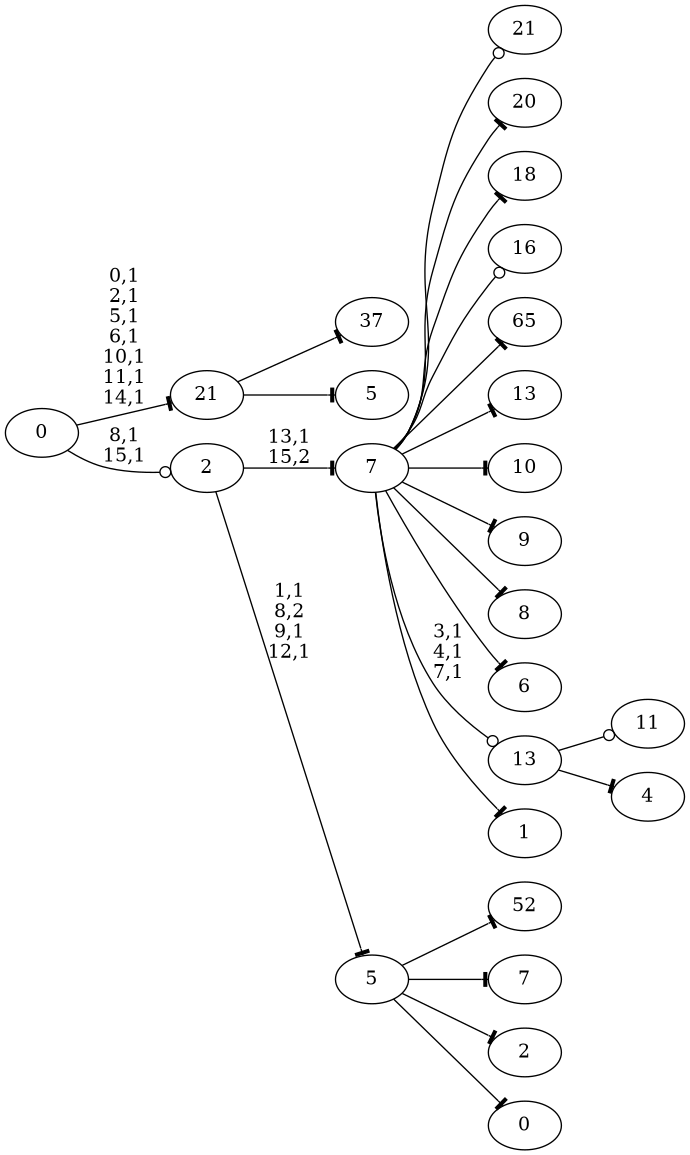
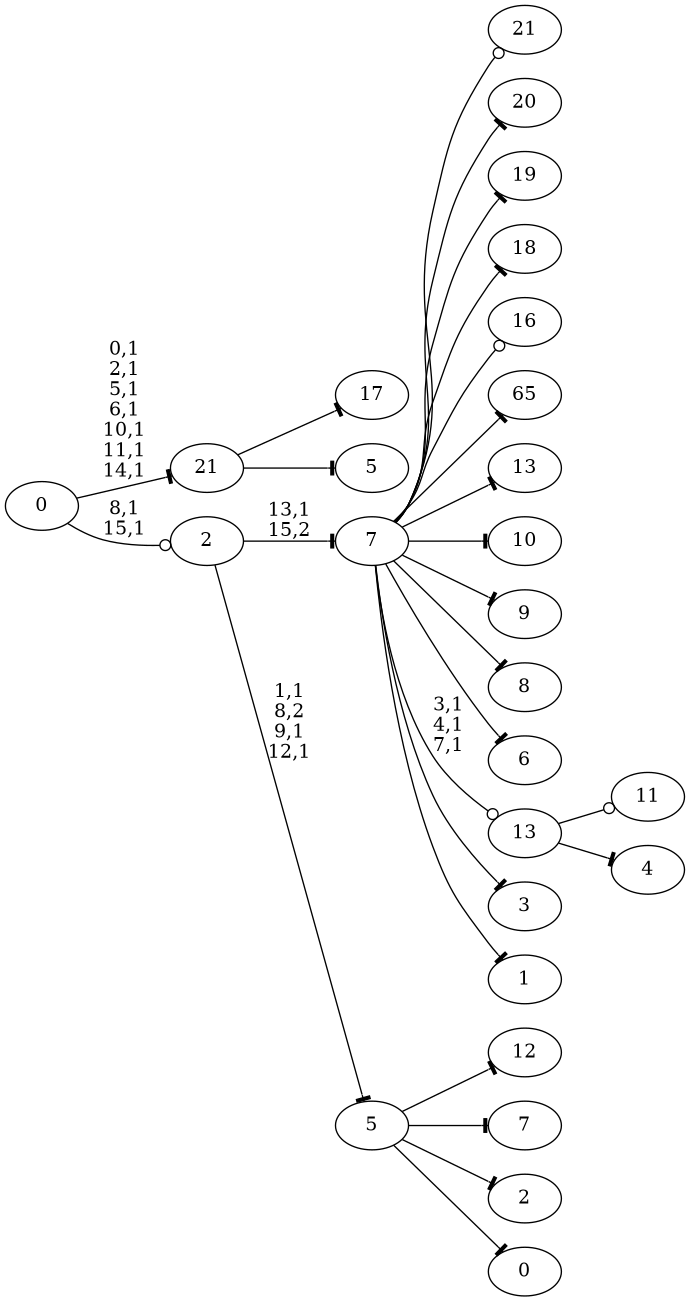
none -> (525, 176)
(372, 322) -> (372, 395)
(525, 906) -> (525, 1052)
none -> (525, 906)
